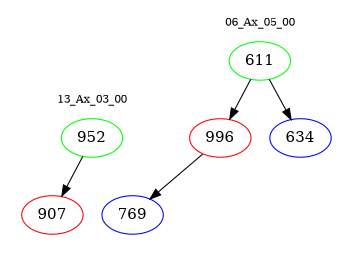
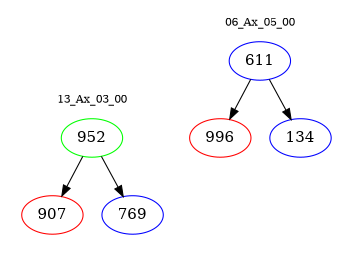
(260, 61) -> (260, 61)
(301, 138) -> (301, 138)
(180, 173) -> (110, 172)
